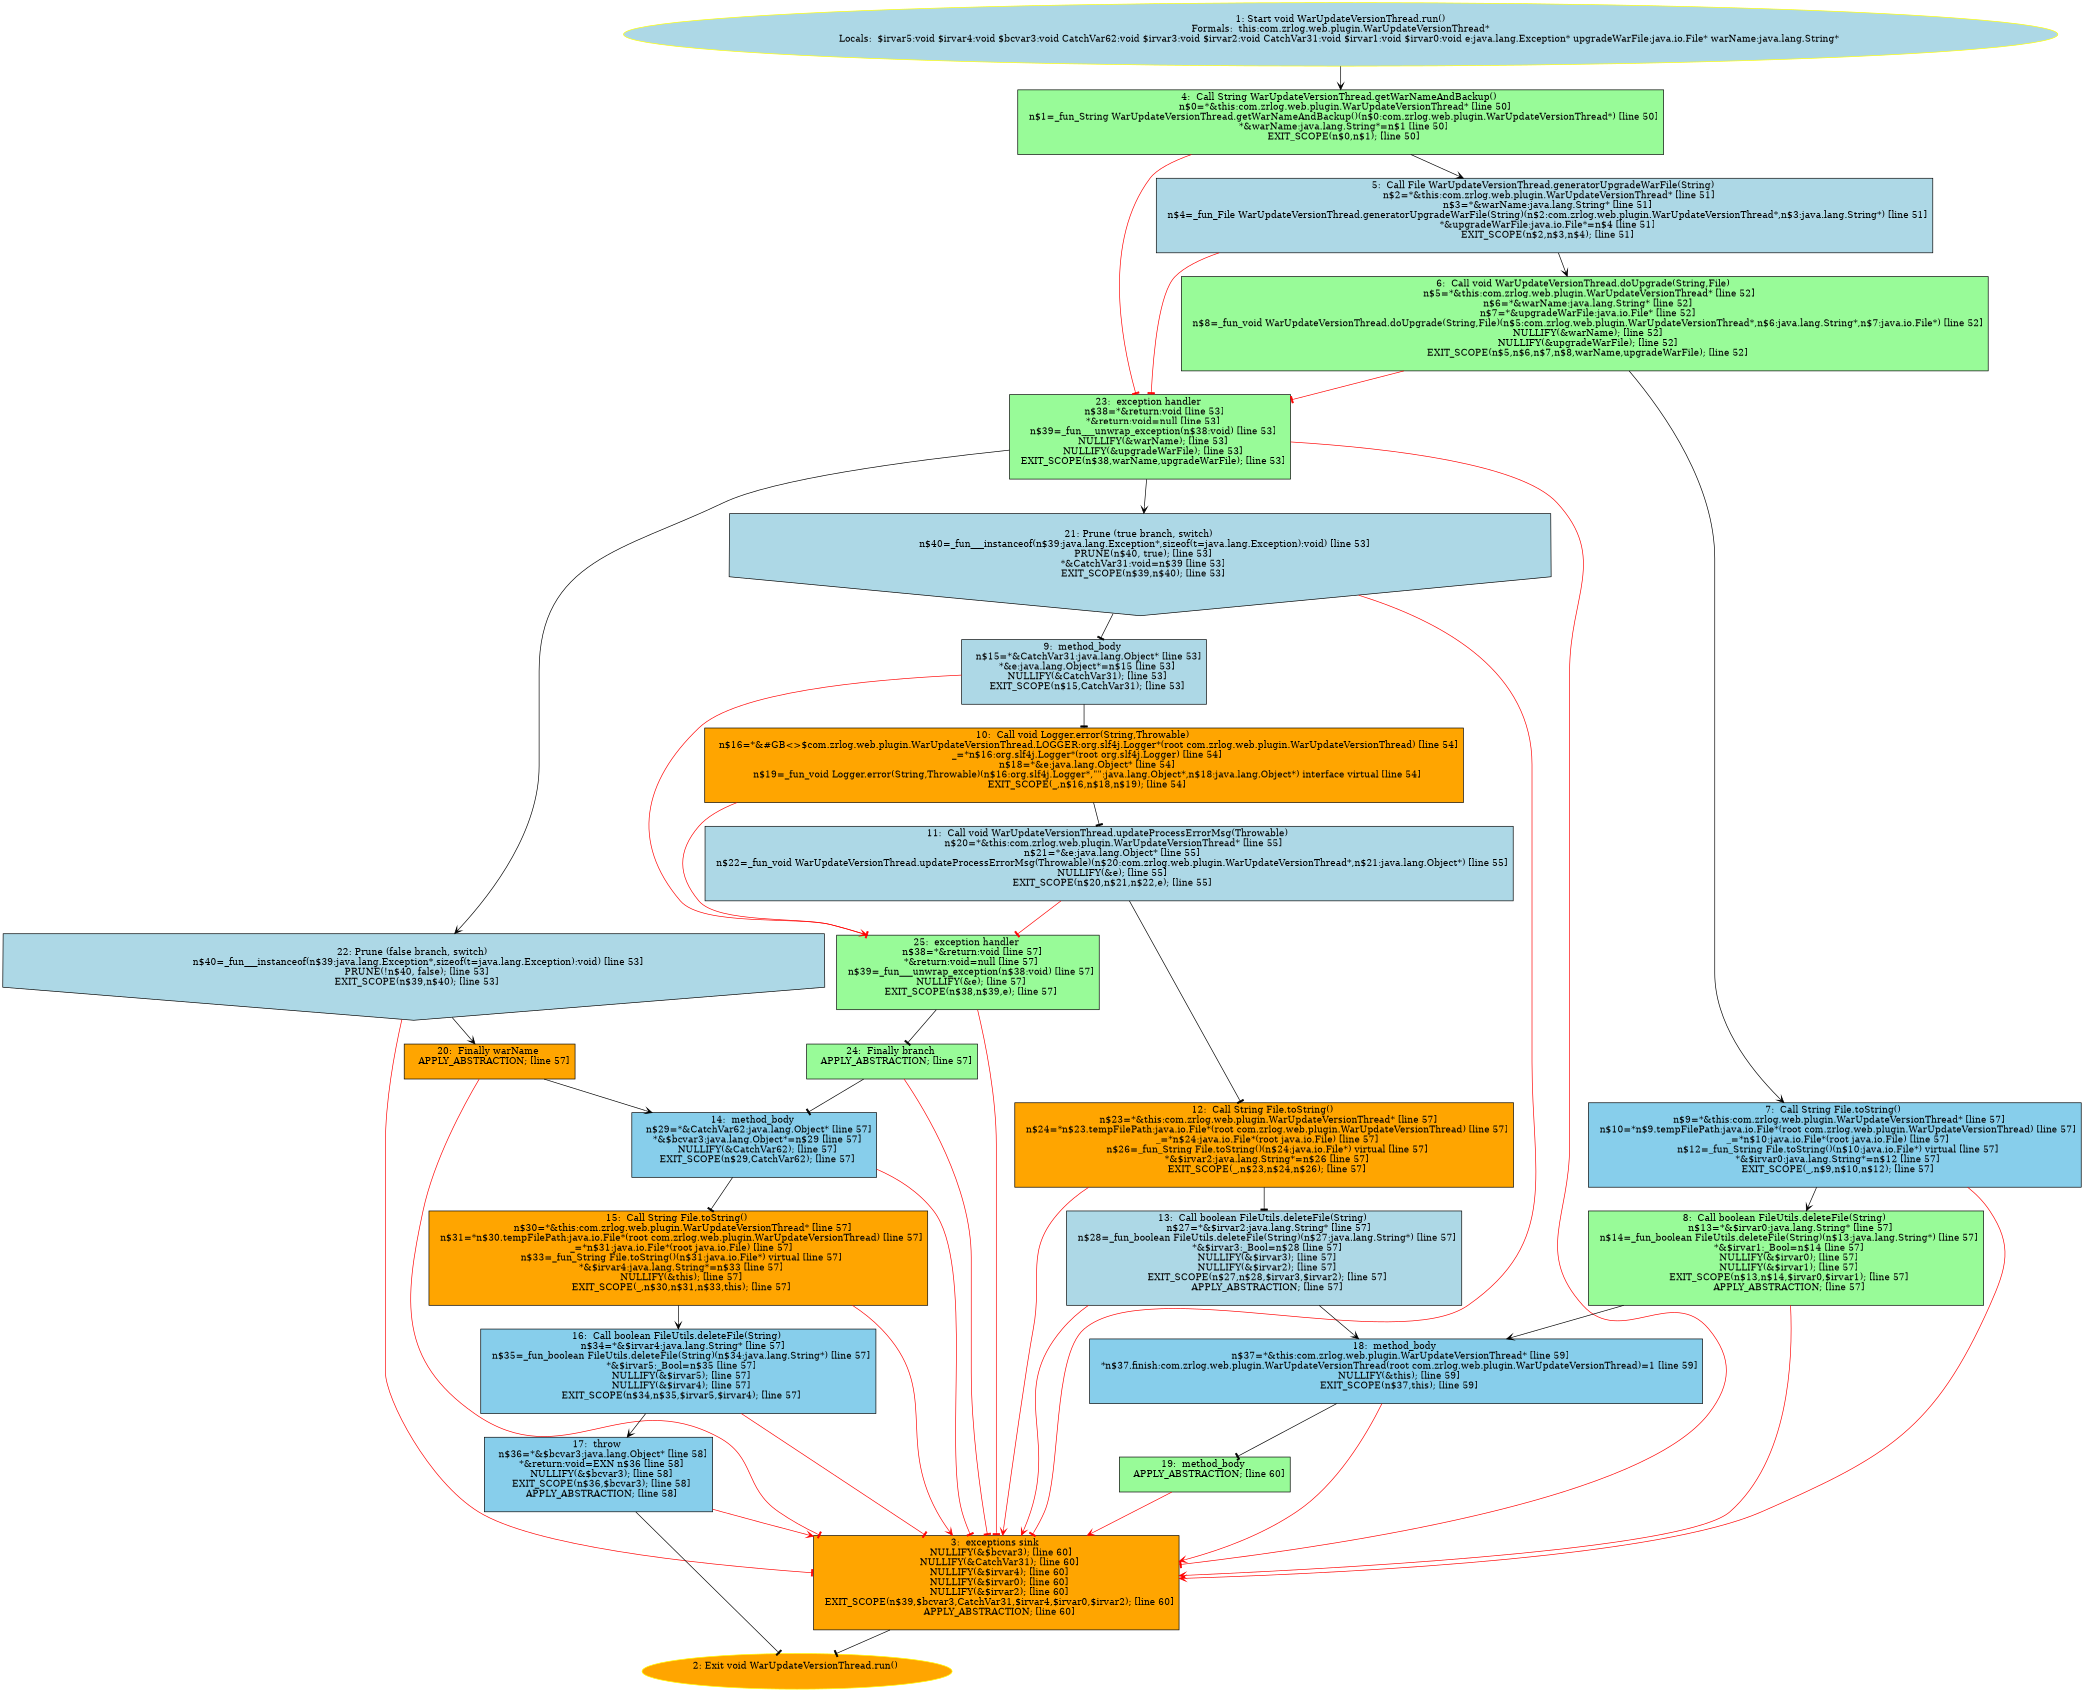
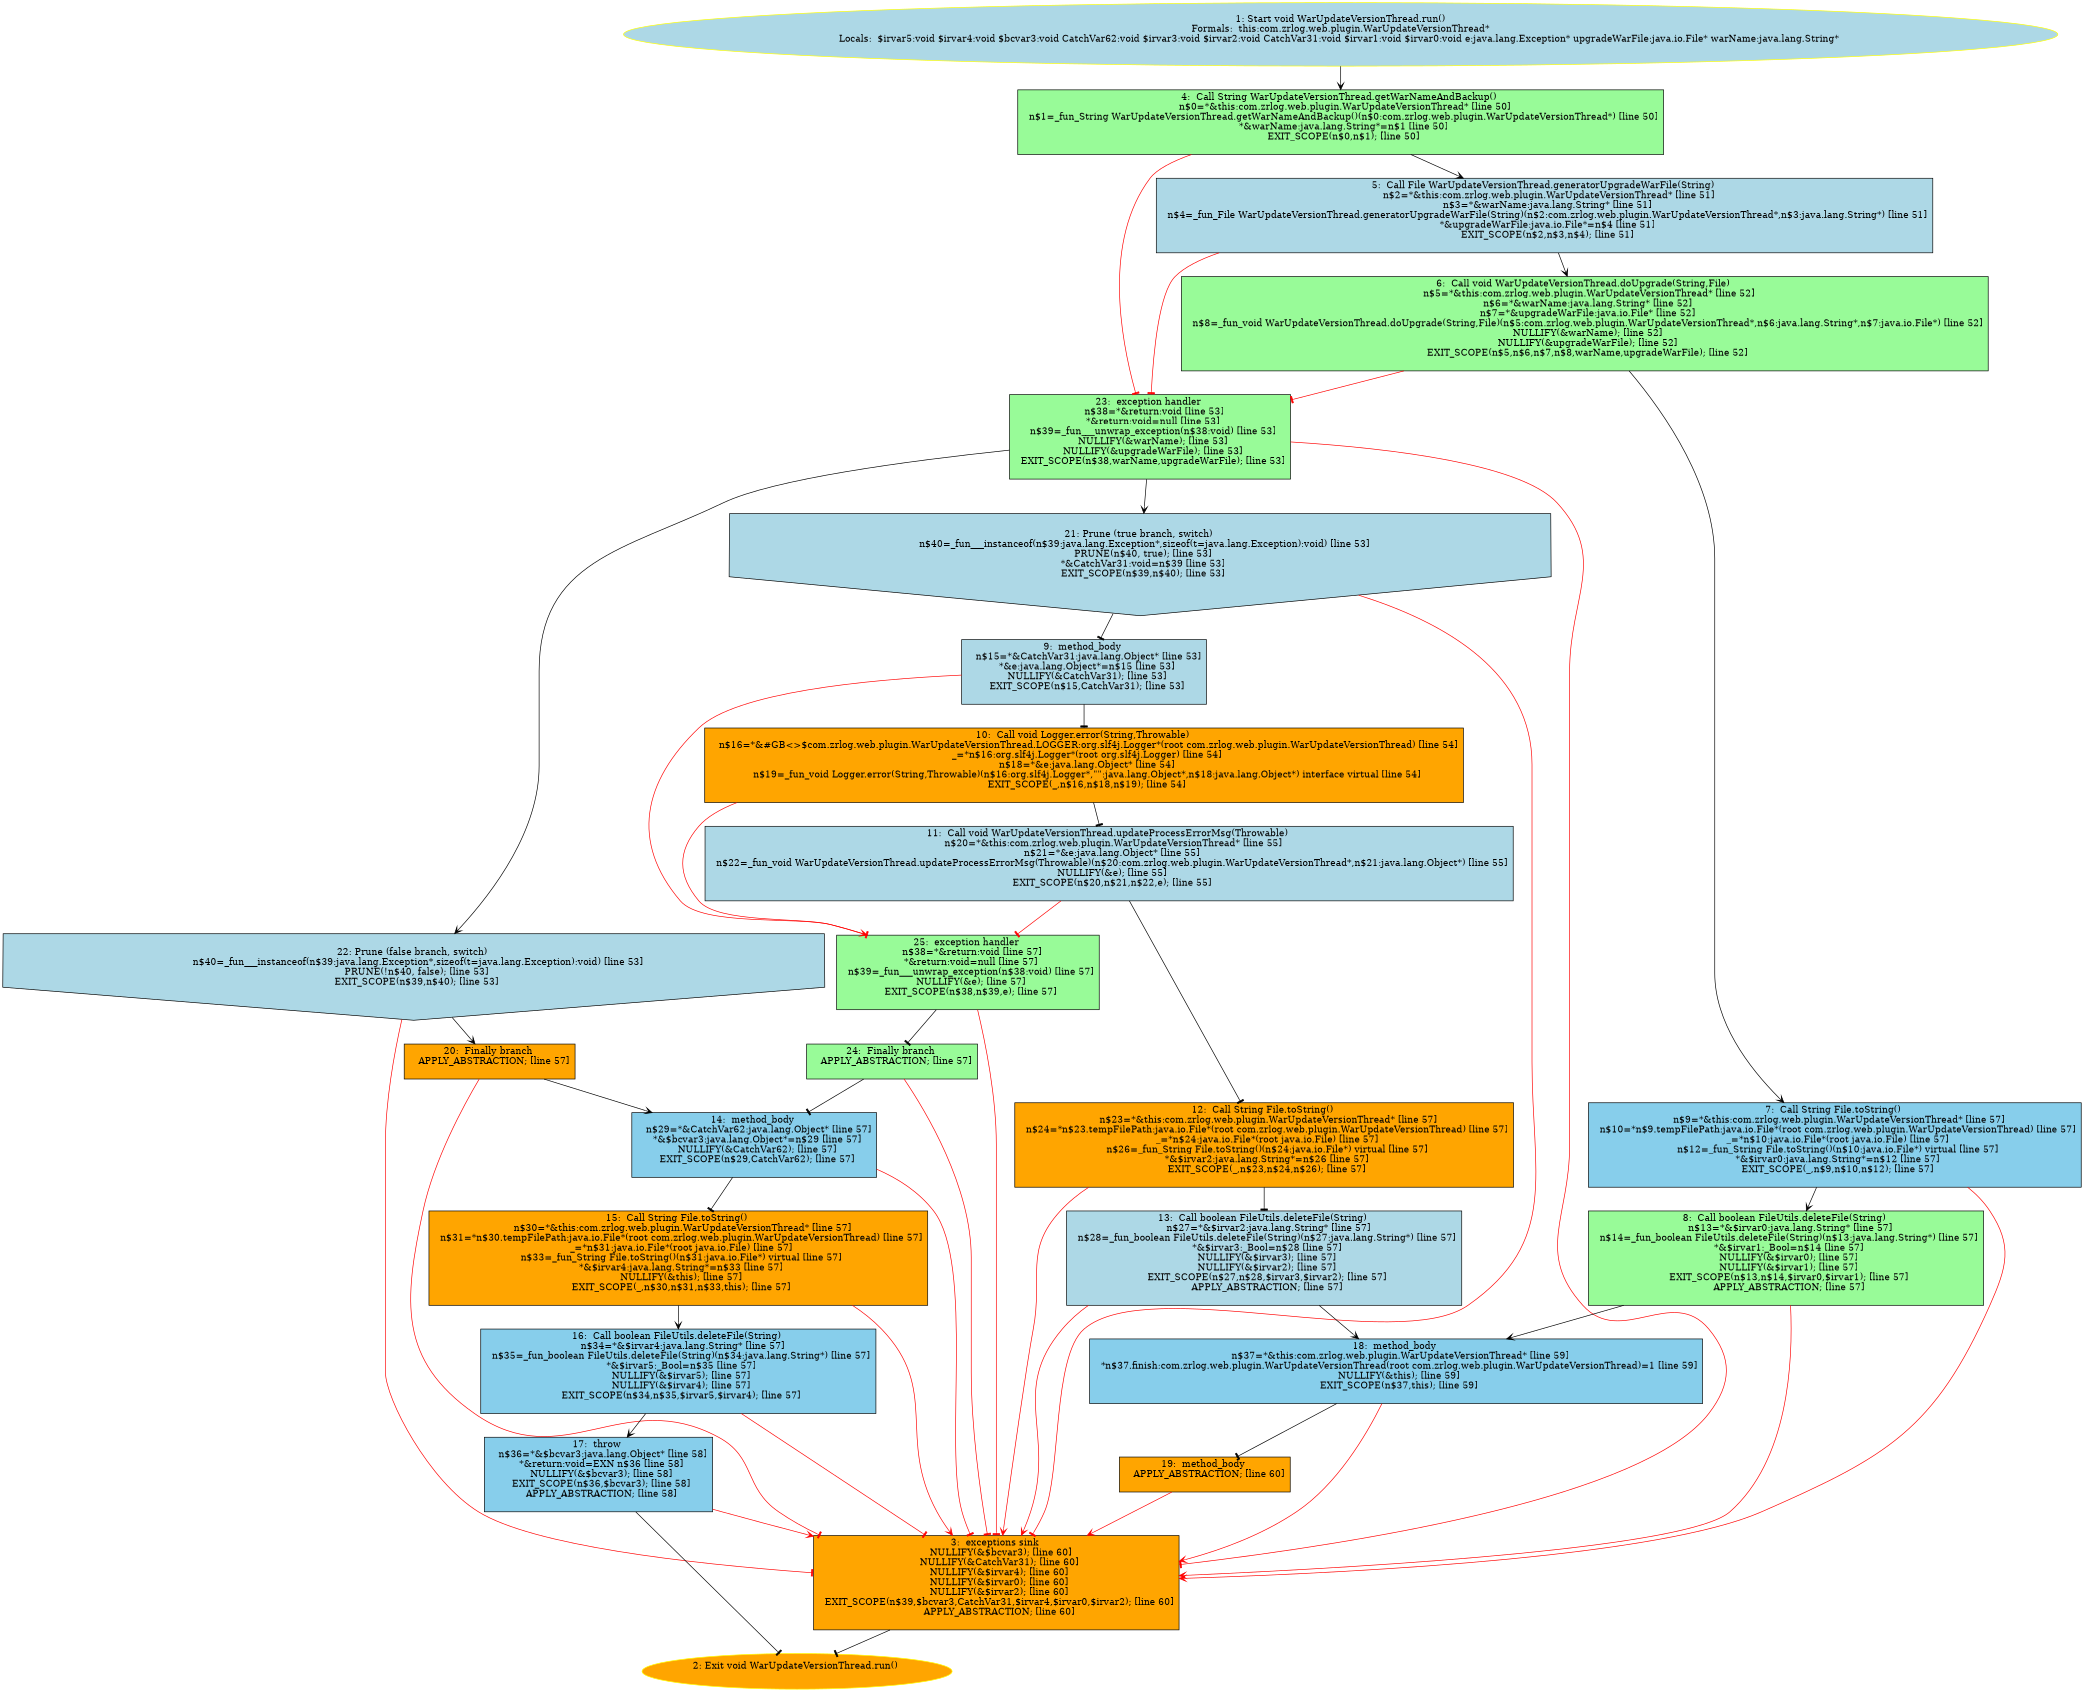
(490, 1062) -> (490, 1062)
(1205, 1474) -> (1205, 1474)
